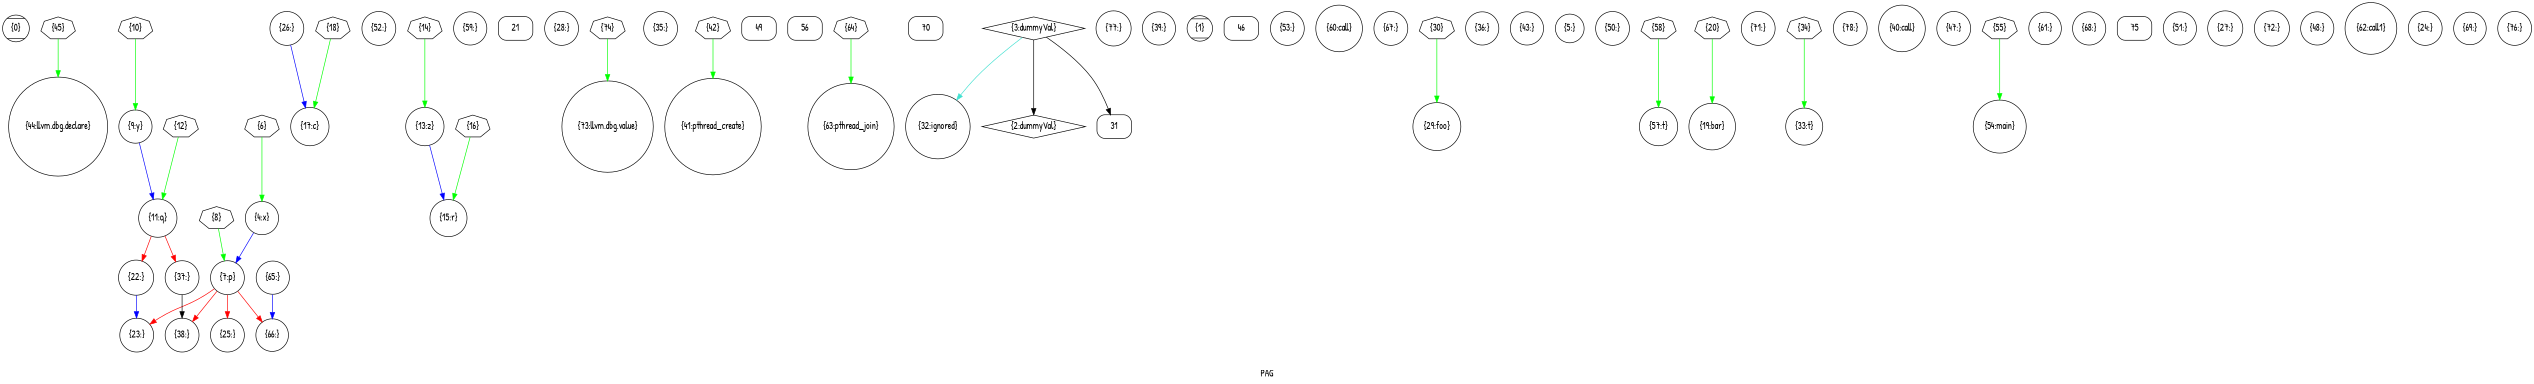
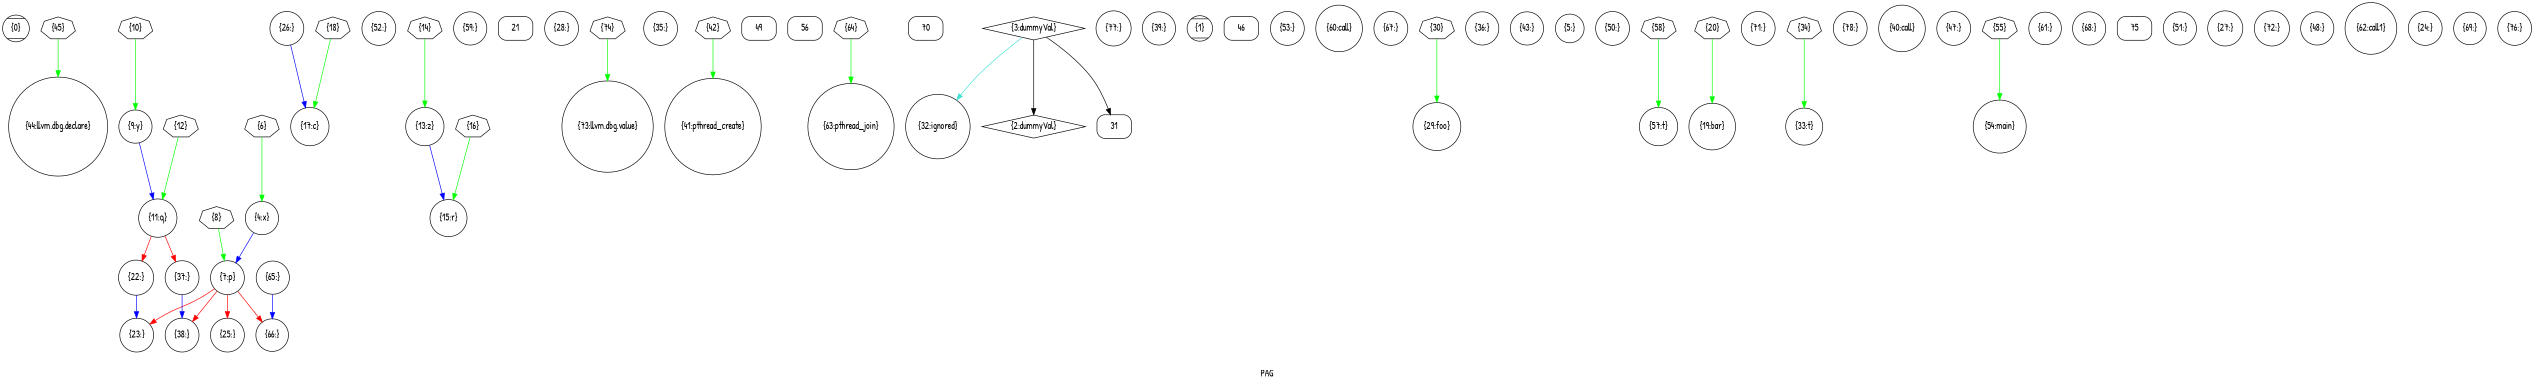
(182, 302) -> (182, 302)
